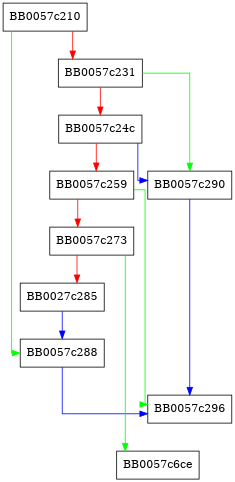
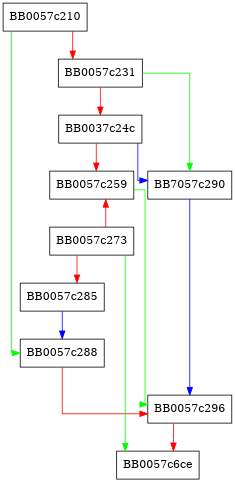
(100, 129) -> (100, 129)
(190, 185) -> (190, 185)
(78, 209) -> (106, 217)
(62, 297) -> (62, 297)
(78, 414) -> (78, 414)
none -> (173, 433)
